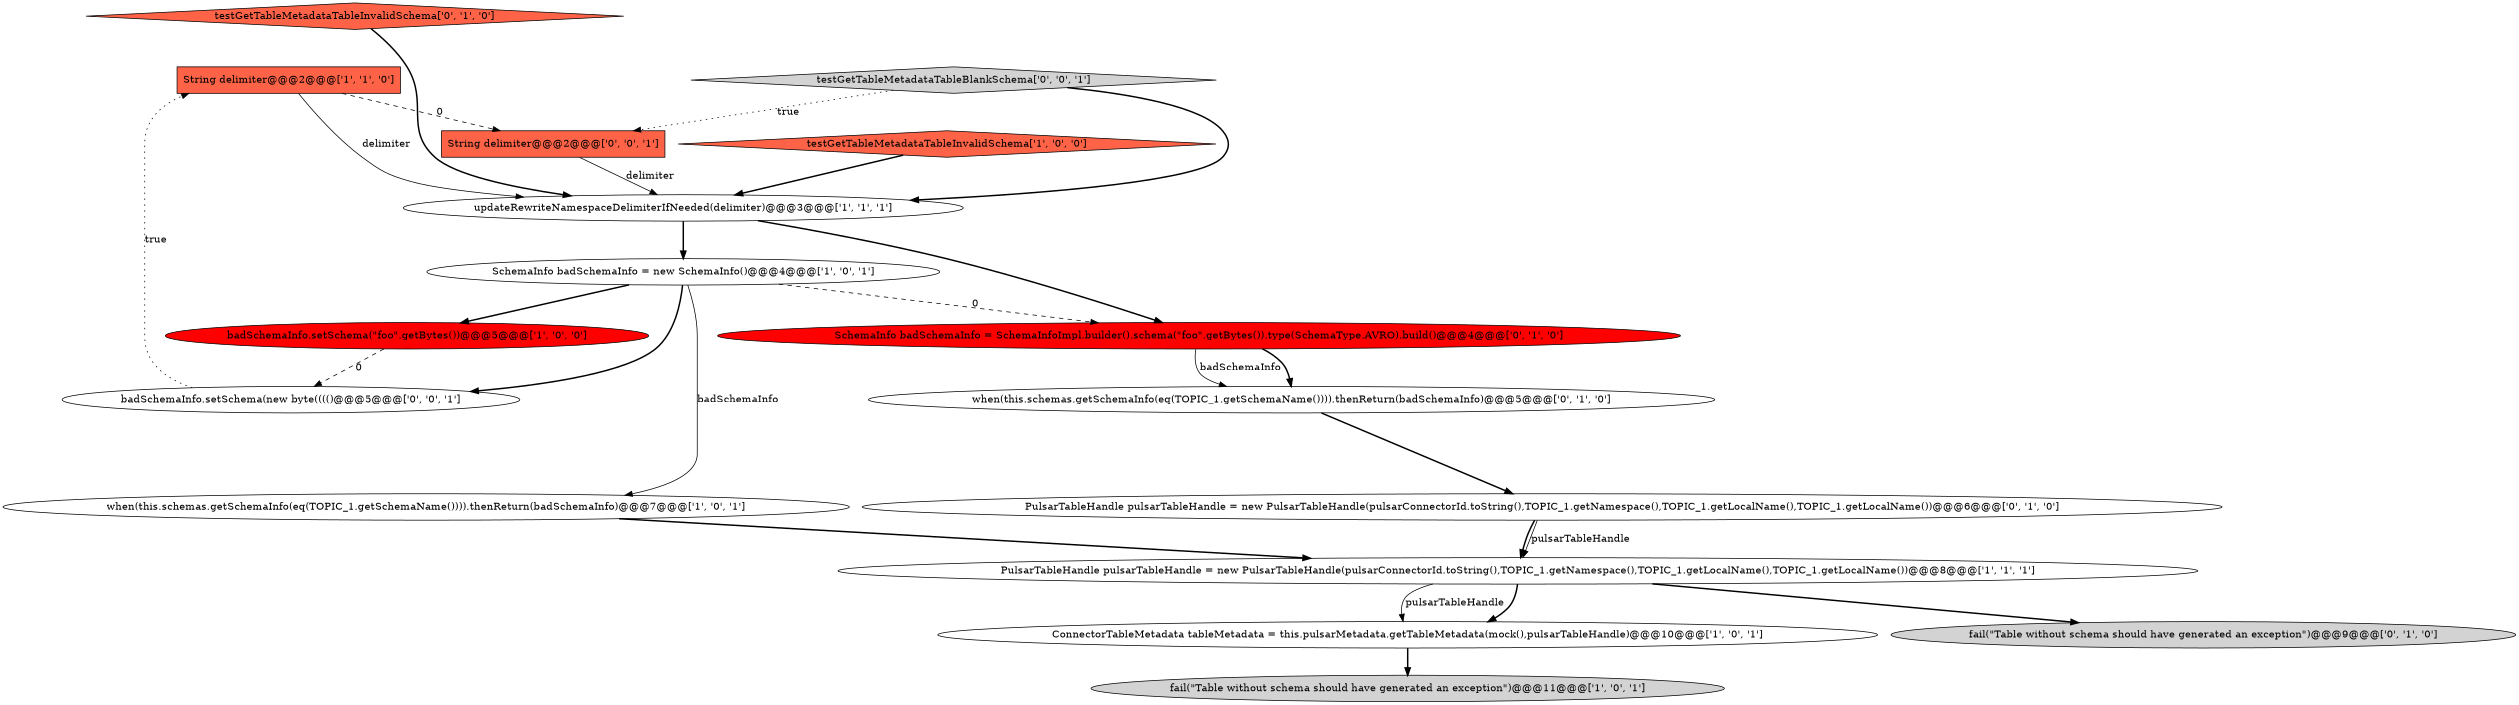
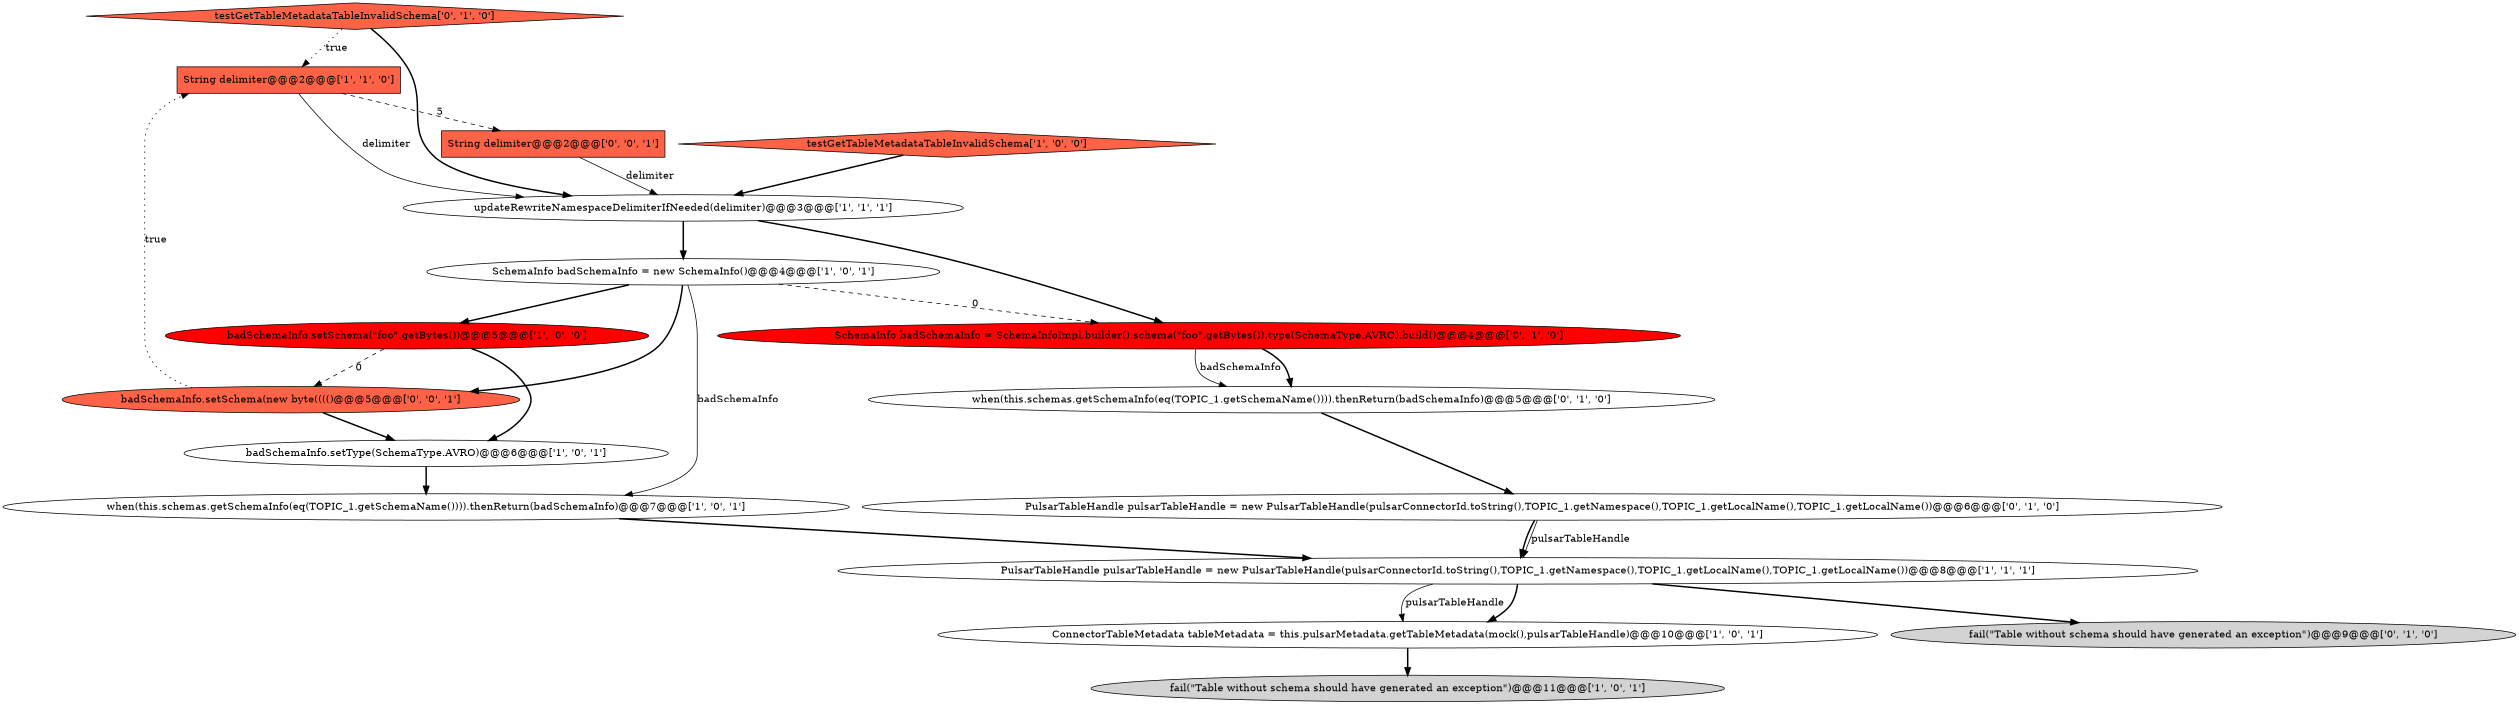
none -> (325, 45)
(954, 80) -> none
(440, 112) -> (440, 112)
(291, 400) -> (291, 400)
none -> (426, 453)
